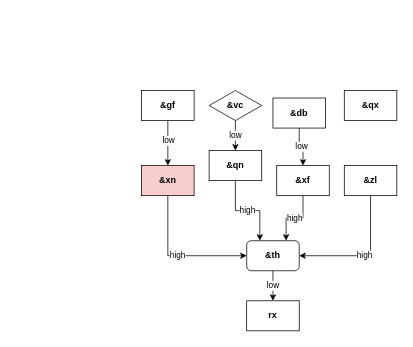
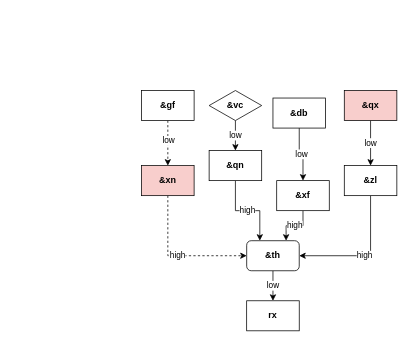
(370, 105) -> (370, 105)
none -> (370, 140)
(168, 152) -> (168, 152)
(303, 180) -> (303, 195)
(168, 227) -> (168, 227)
